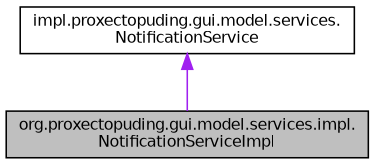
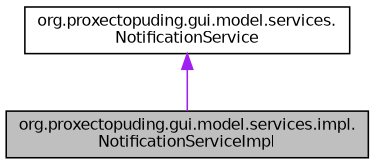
(187, 30) -> (187, 30)
